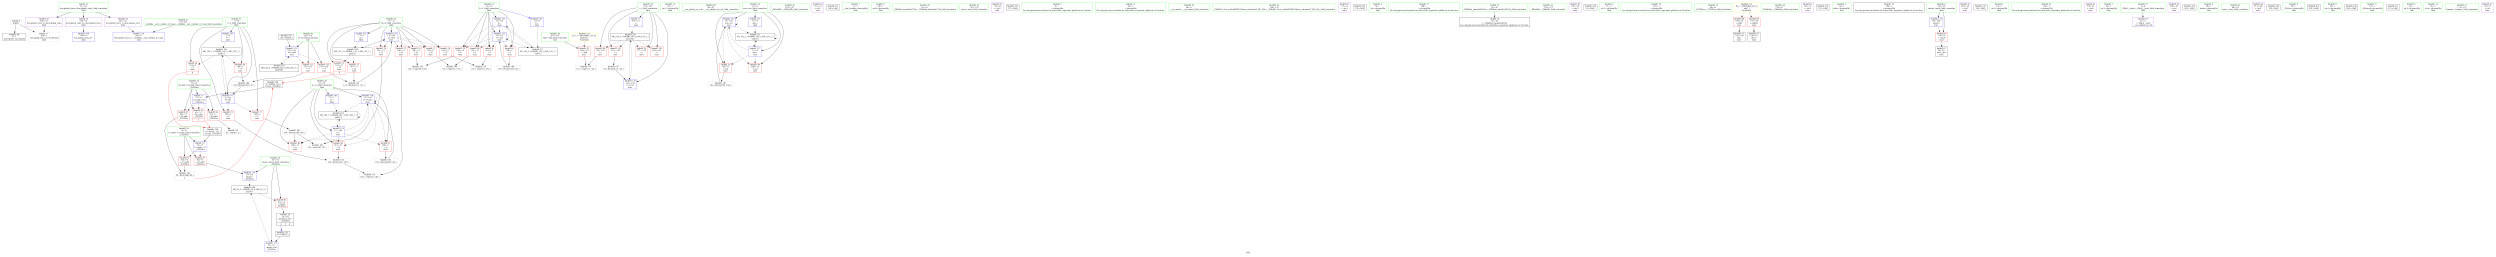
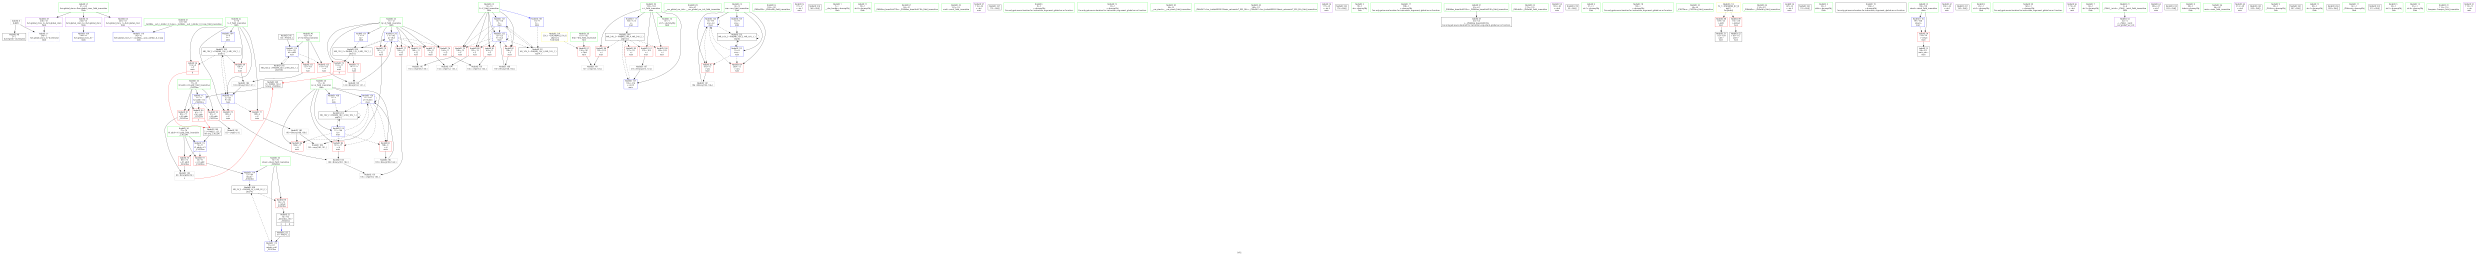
(653, 29) -> (659, 14)
